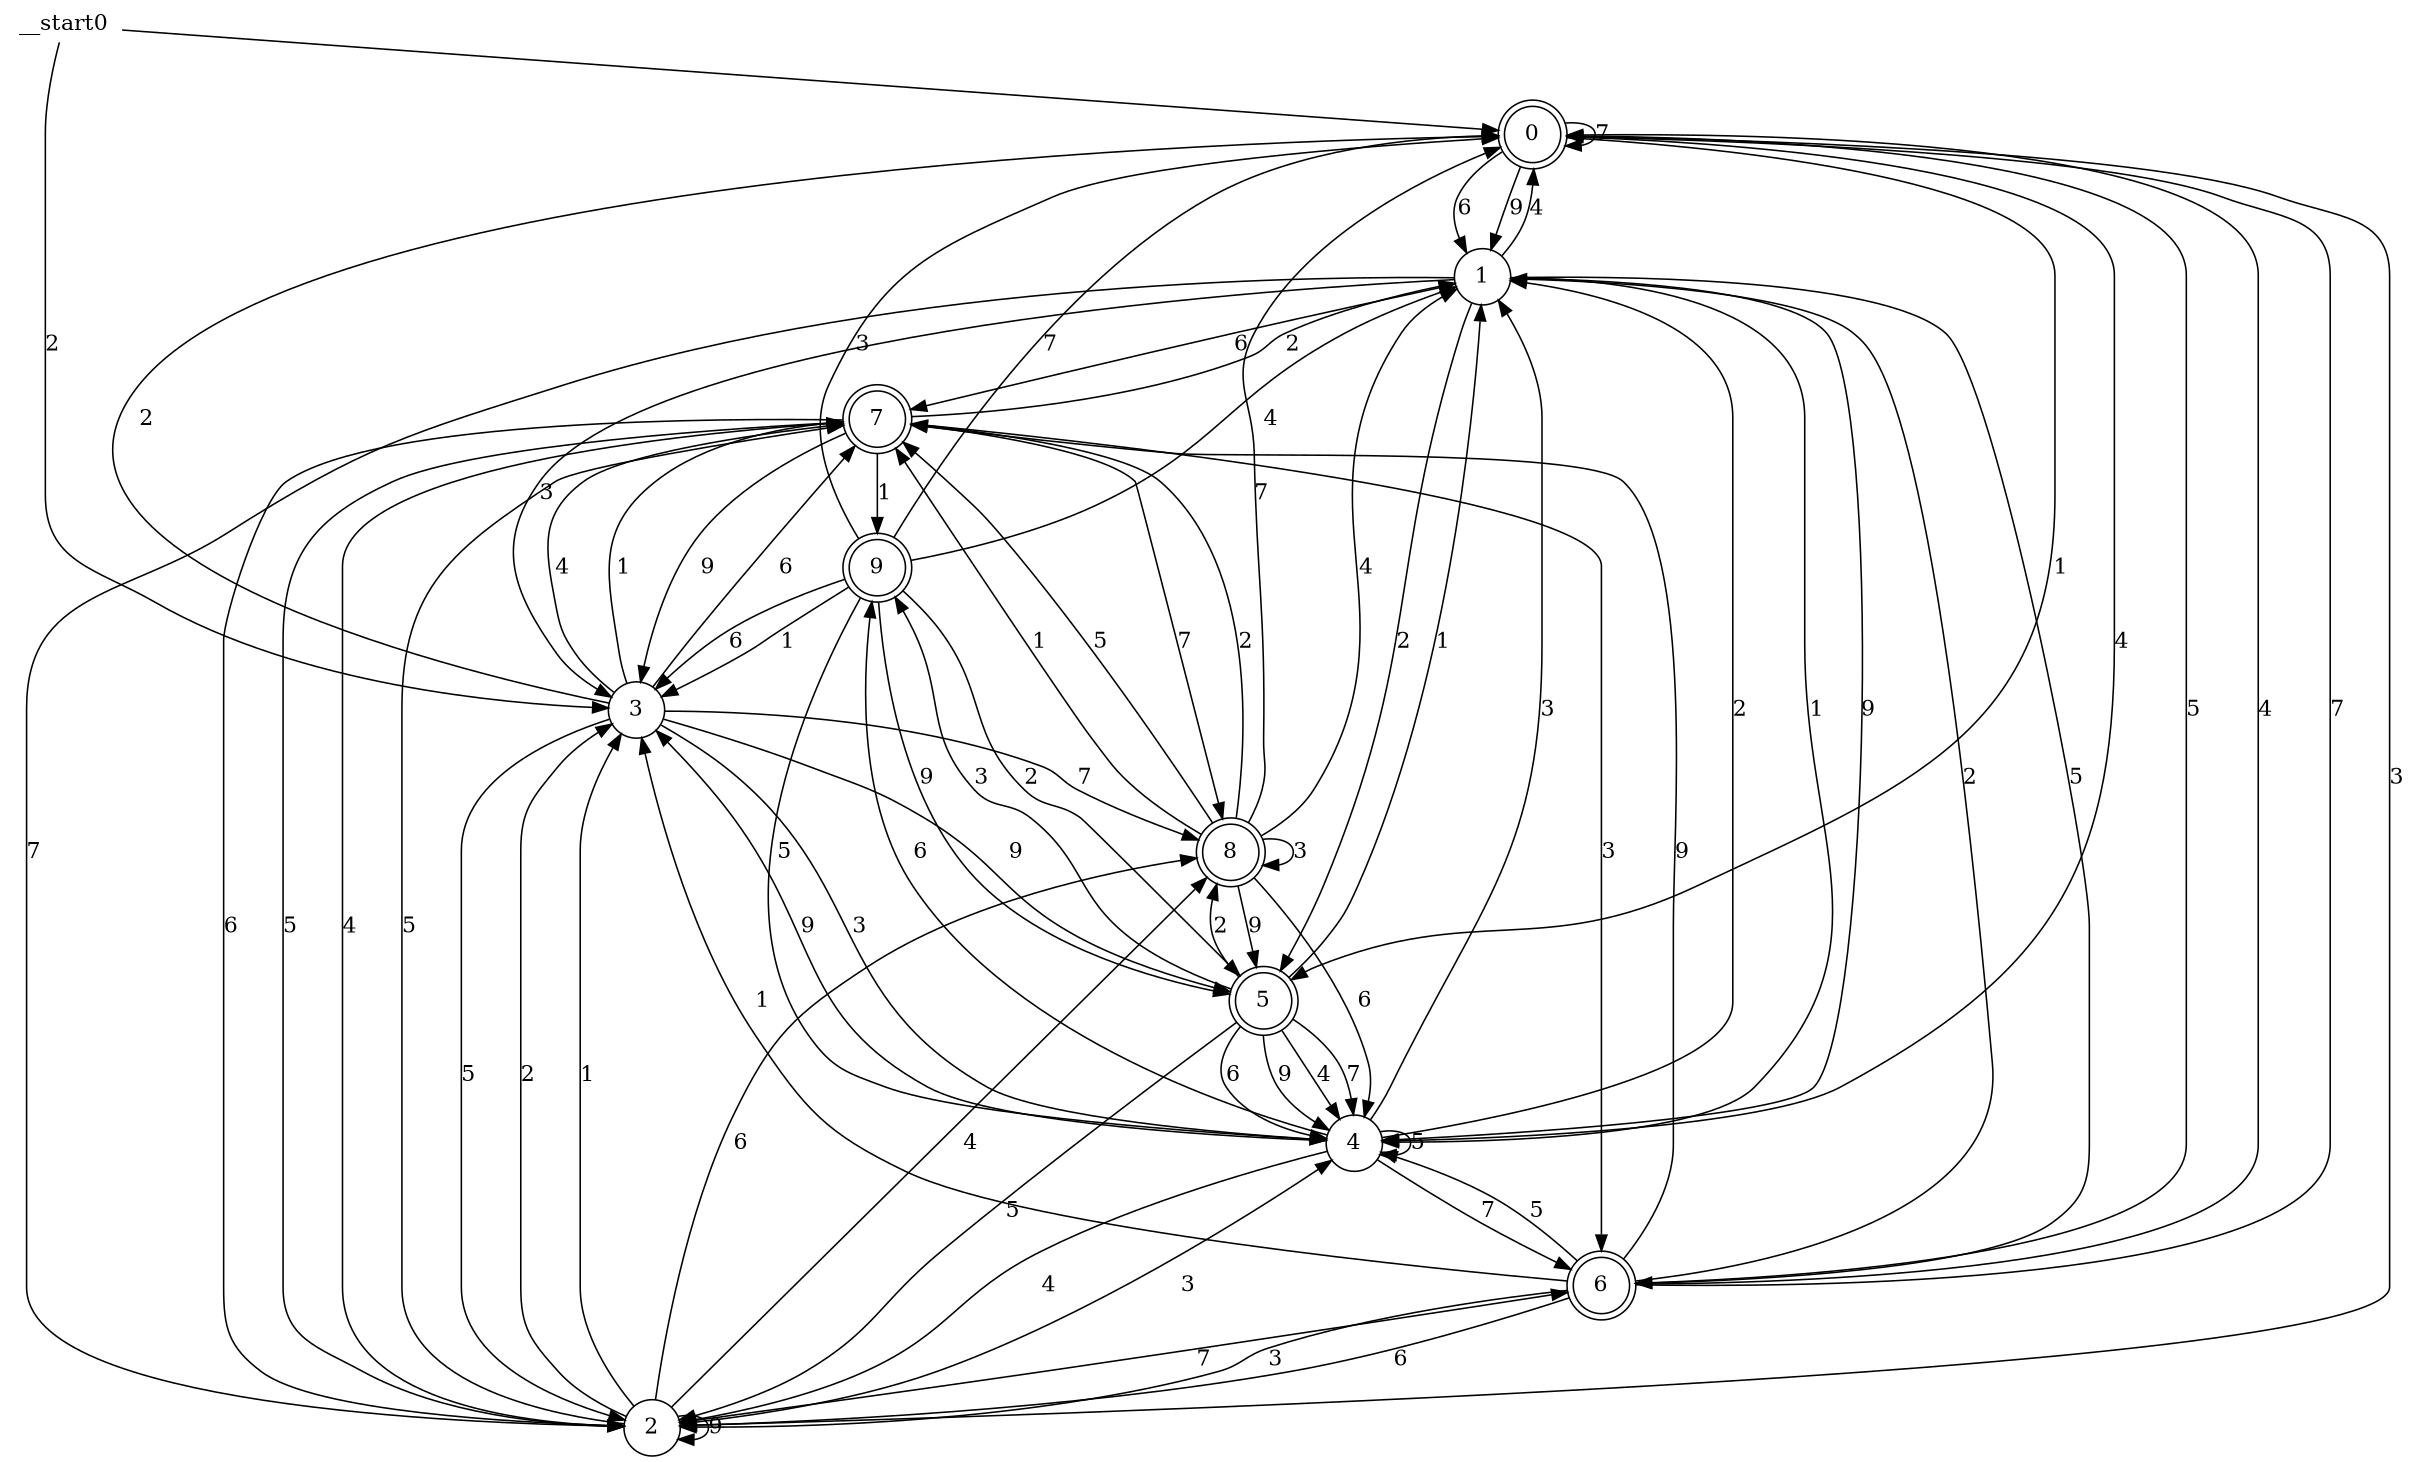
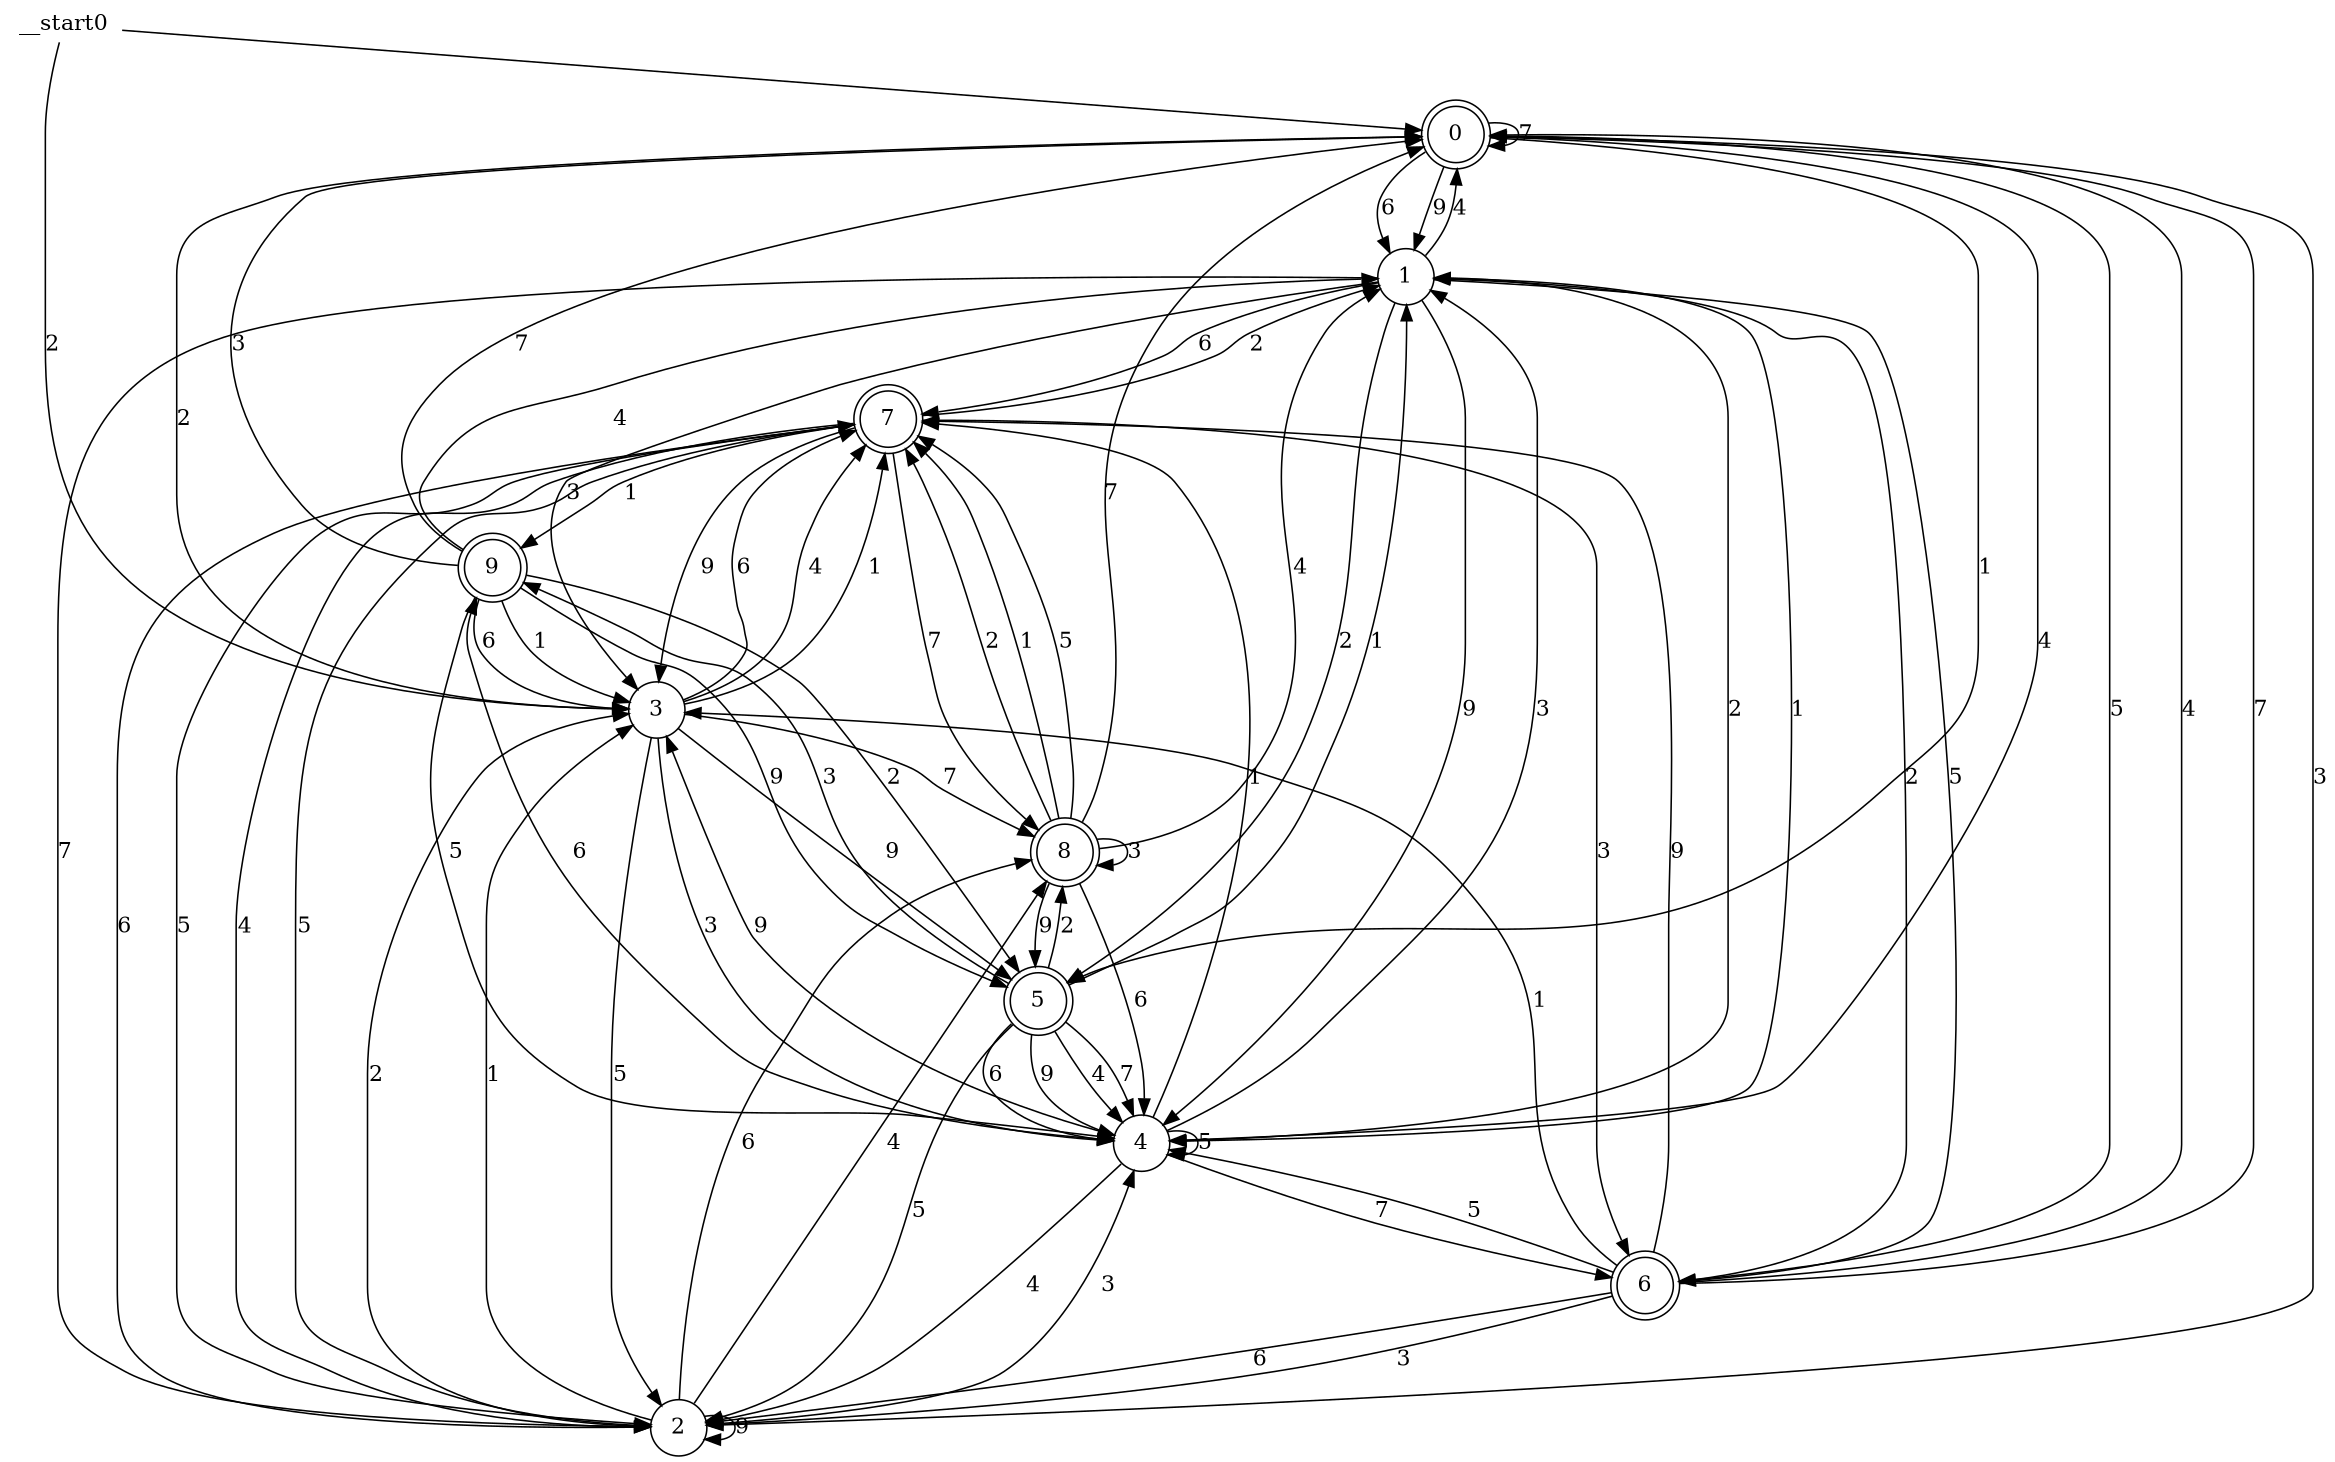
none -> (1246, 676)
(1116, 1361) -> none
